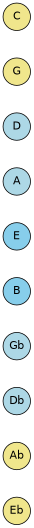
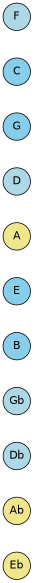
none -> (17, 17)
(17, 17) -> (17, 72)
(17, 72) -> (17, 127)
(17, 181) -> (17, 236)
